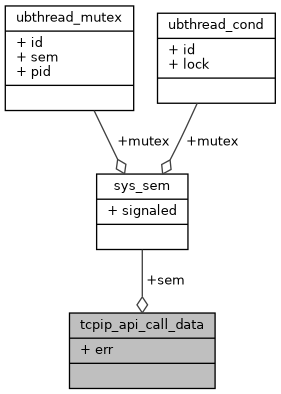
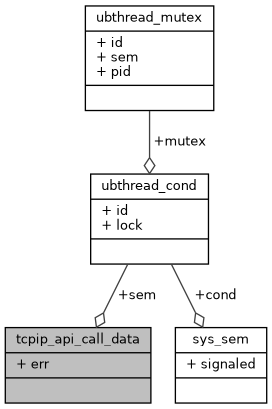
(106, 135) -> (150, 134)
(210, 142) -> (214, 296)
(142, 273) -> (116, 288)
